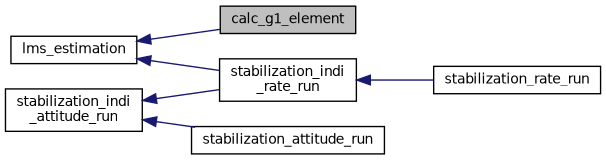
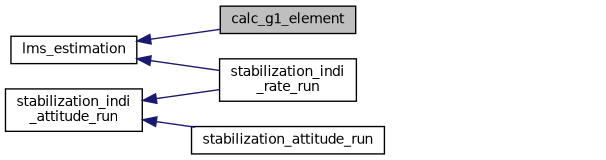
(517, 80) -> none
